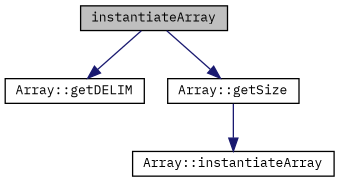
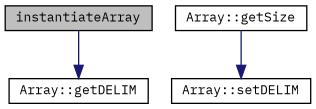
(189, 50) -> none
(233, 164) -> (241, 91)
